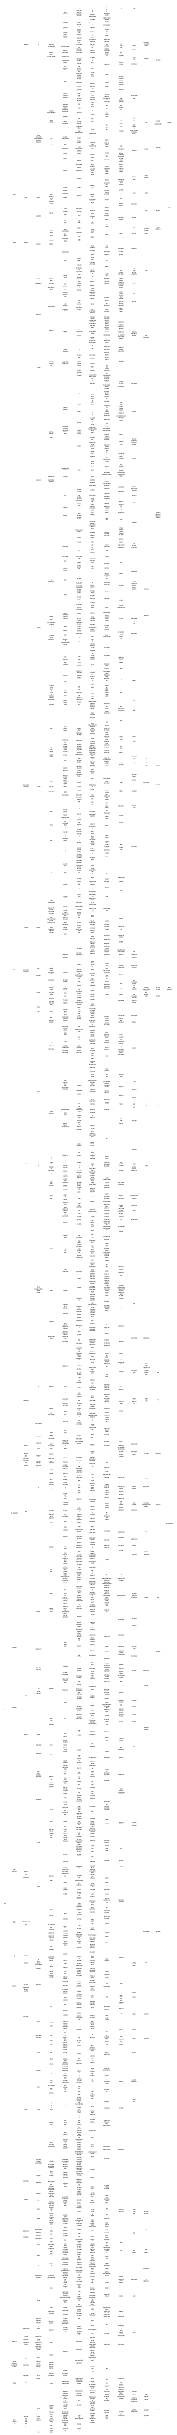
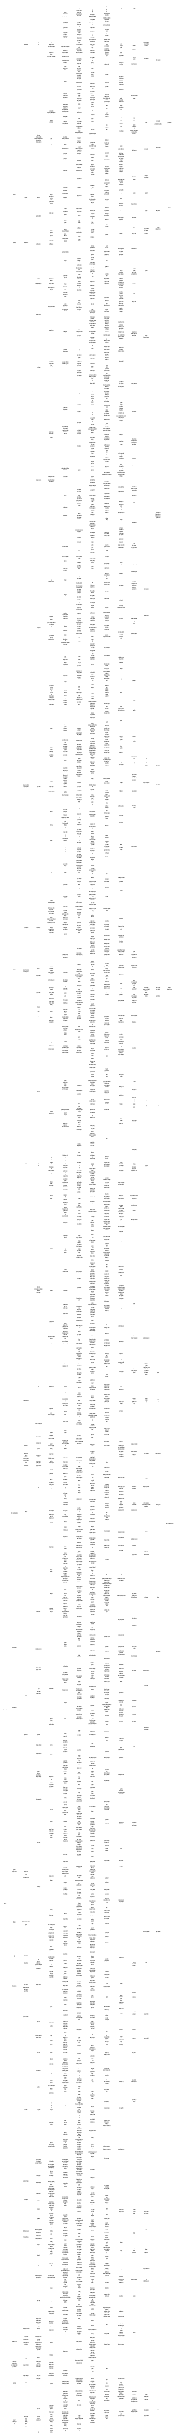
(107, 1720) -> none
